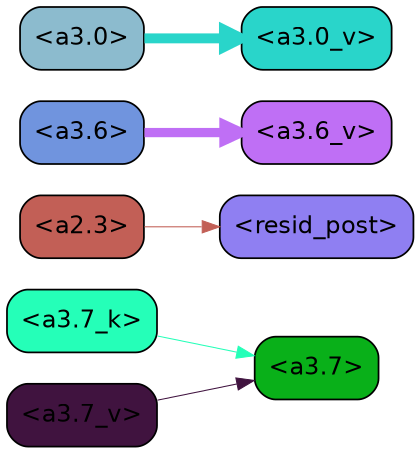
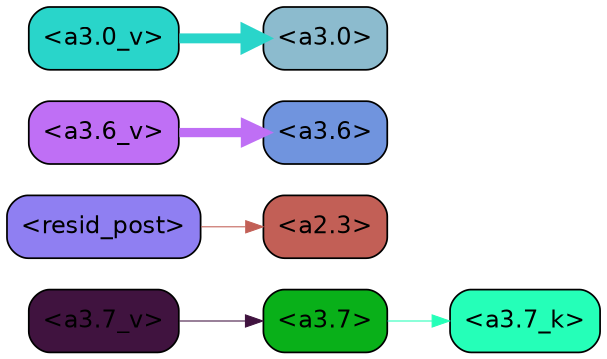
(184, 38) -> (212, 38)
(184, 133) -> (212, 133)
(173, 227) -> (223, 227)
(197, 344) -> (410, 321)
